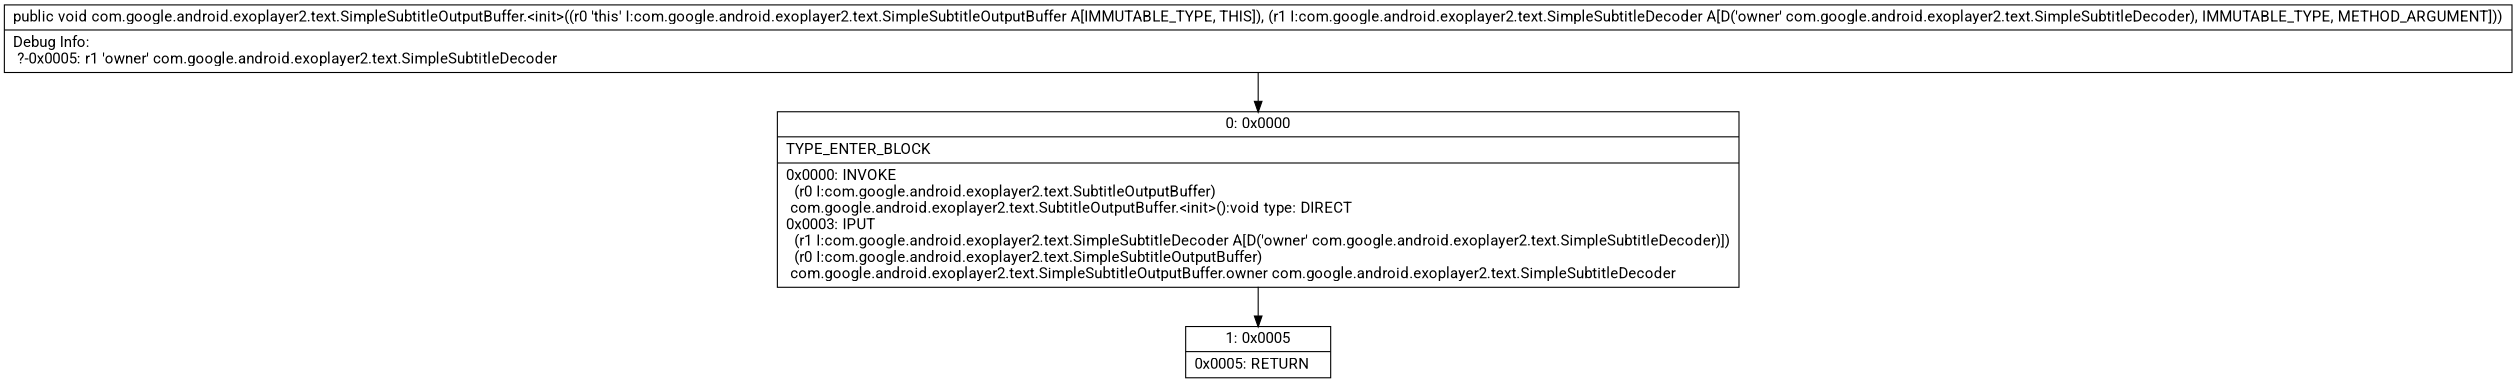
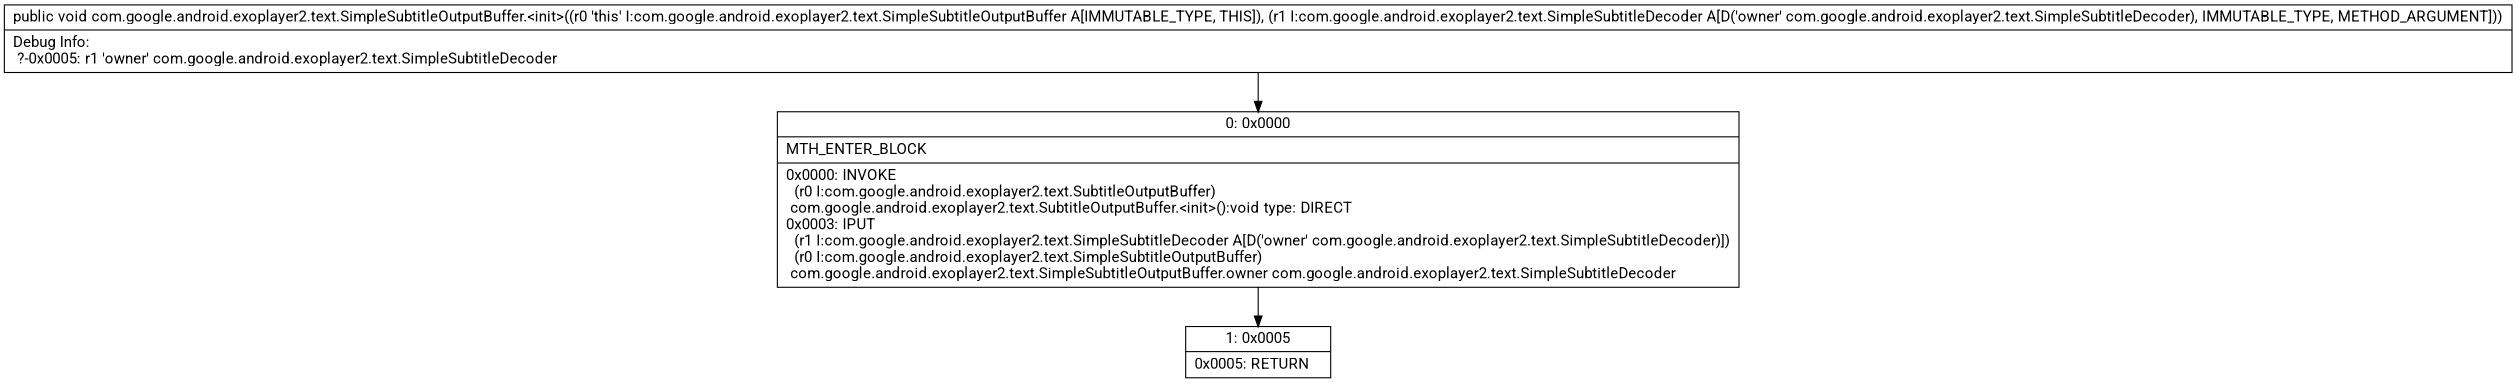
(859, 149) -> (857, 149)
